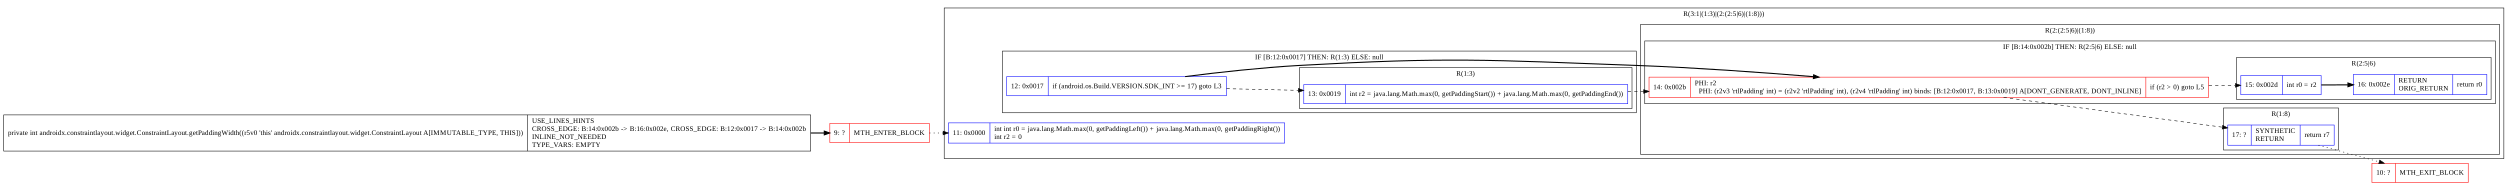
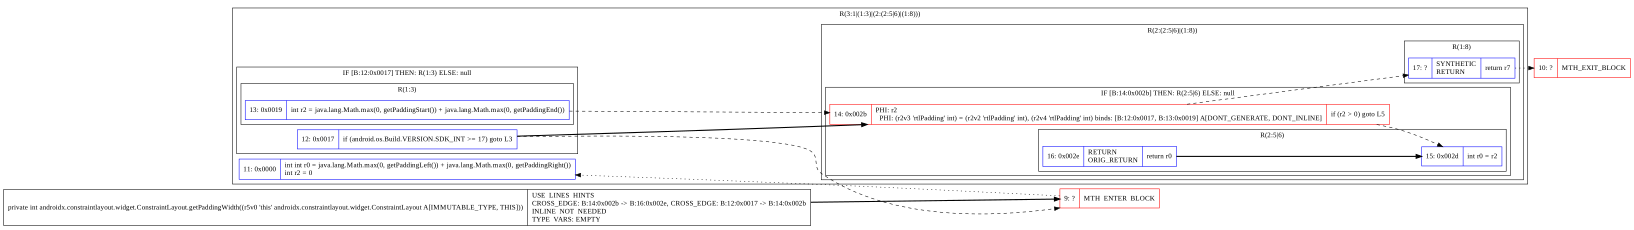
(2335, 85) -> (1296, 156)
(1262, 90) -> (797, 146)
